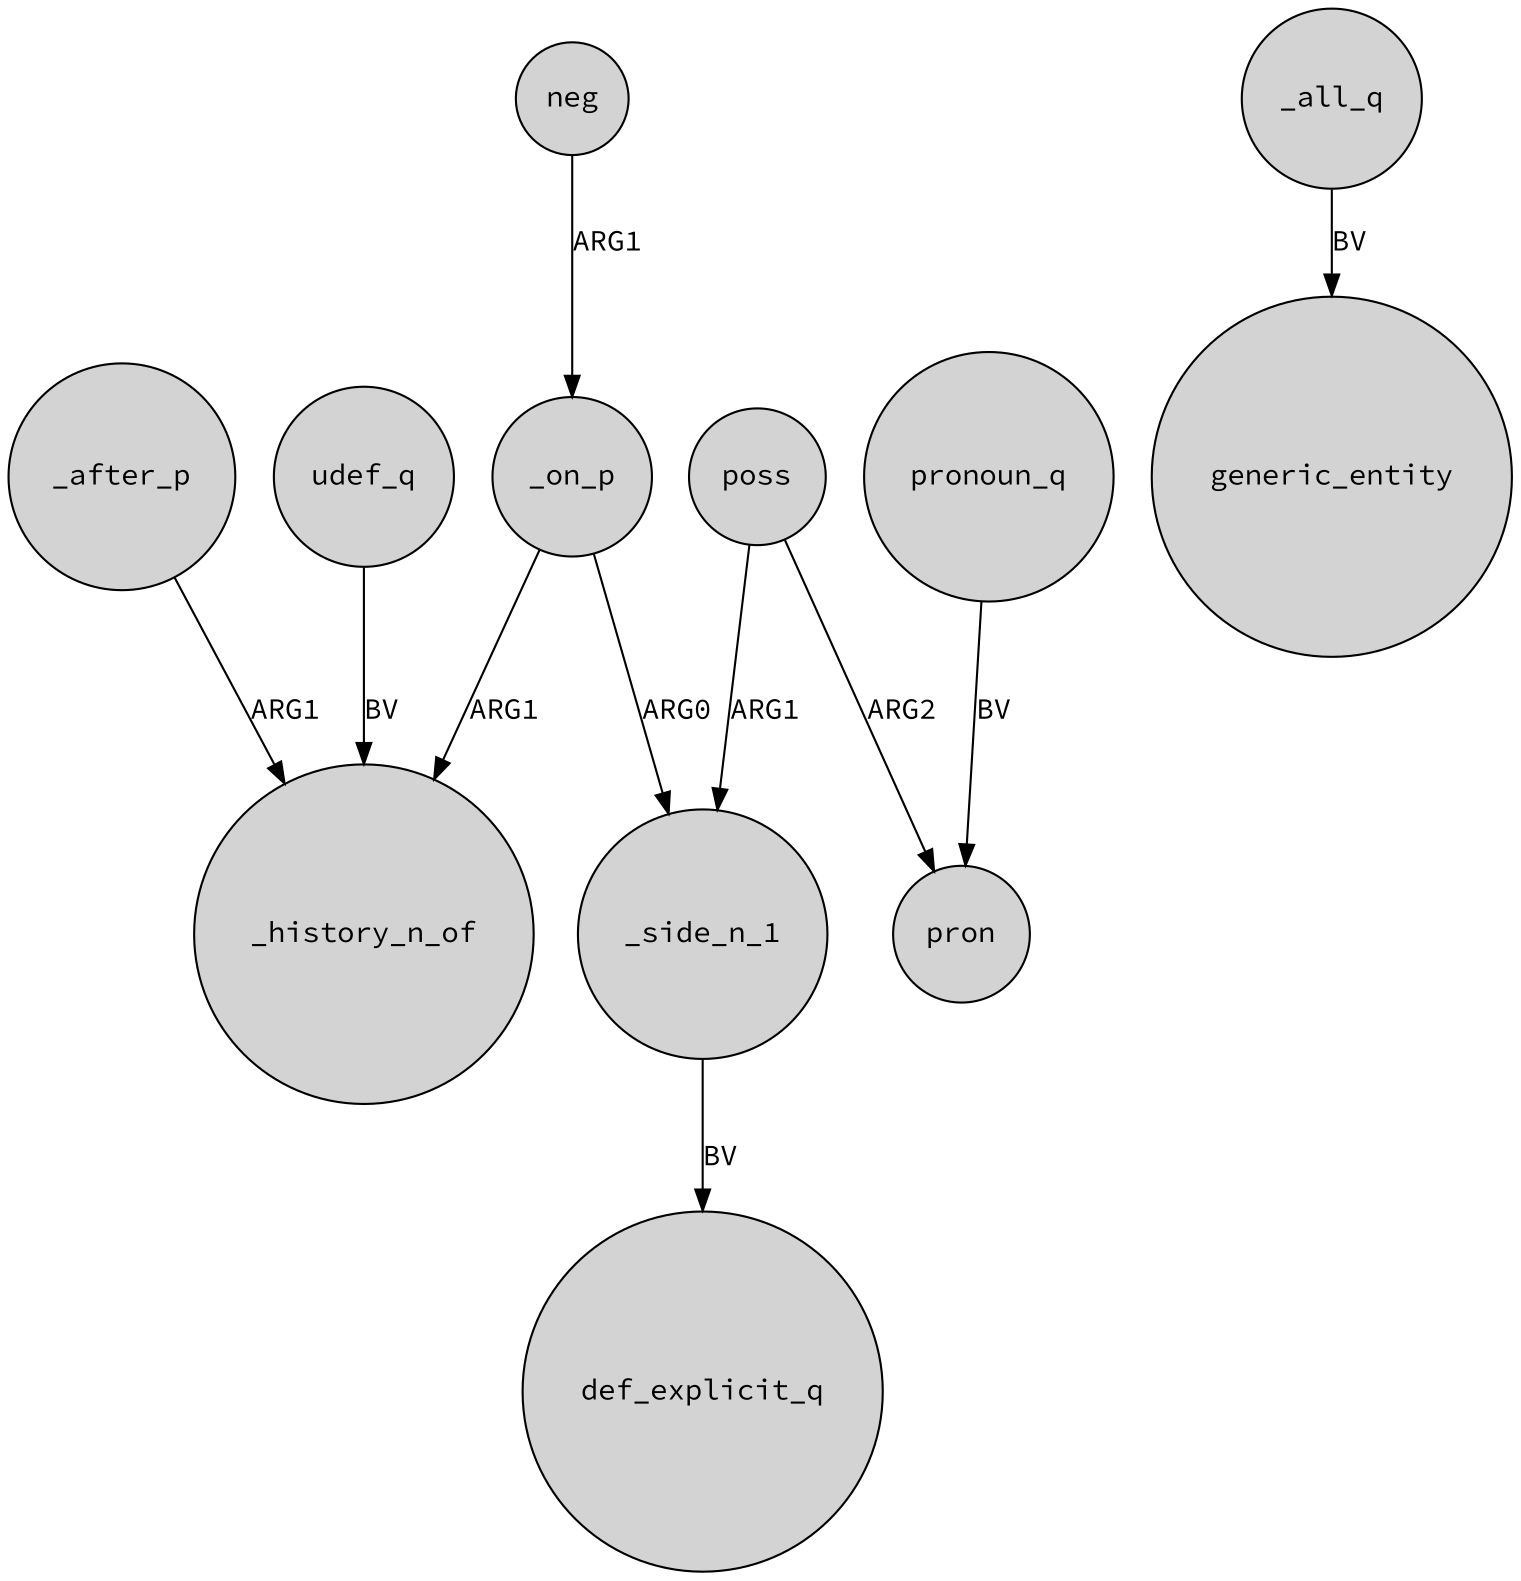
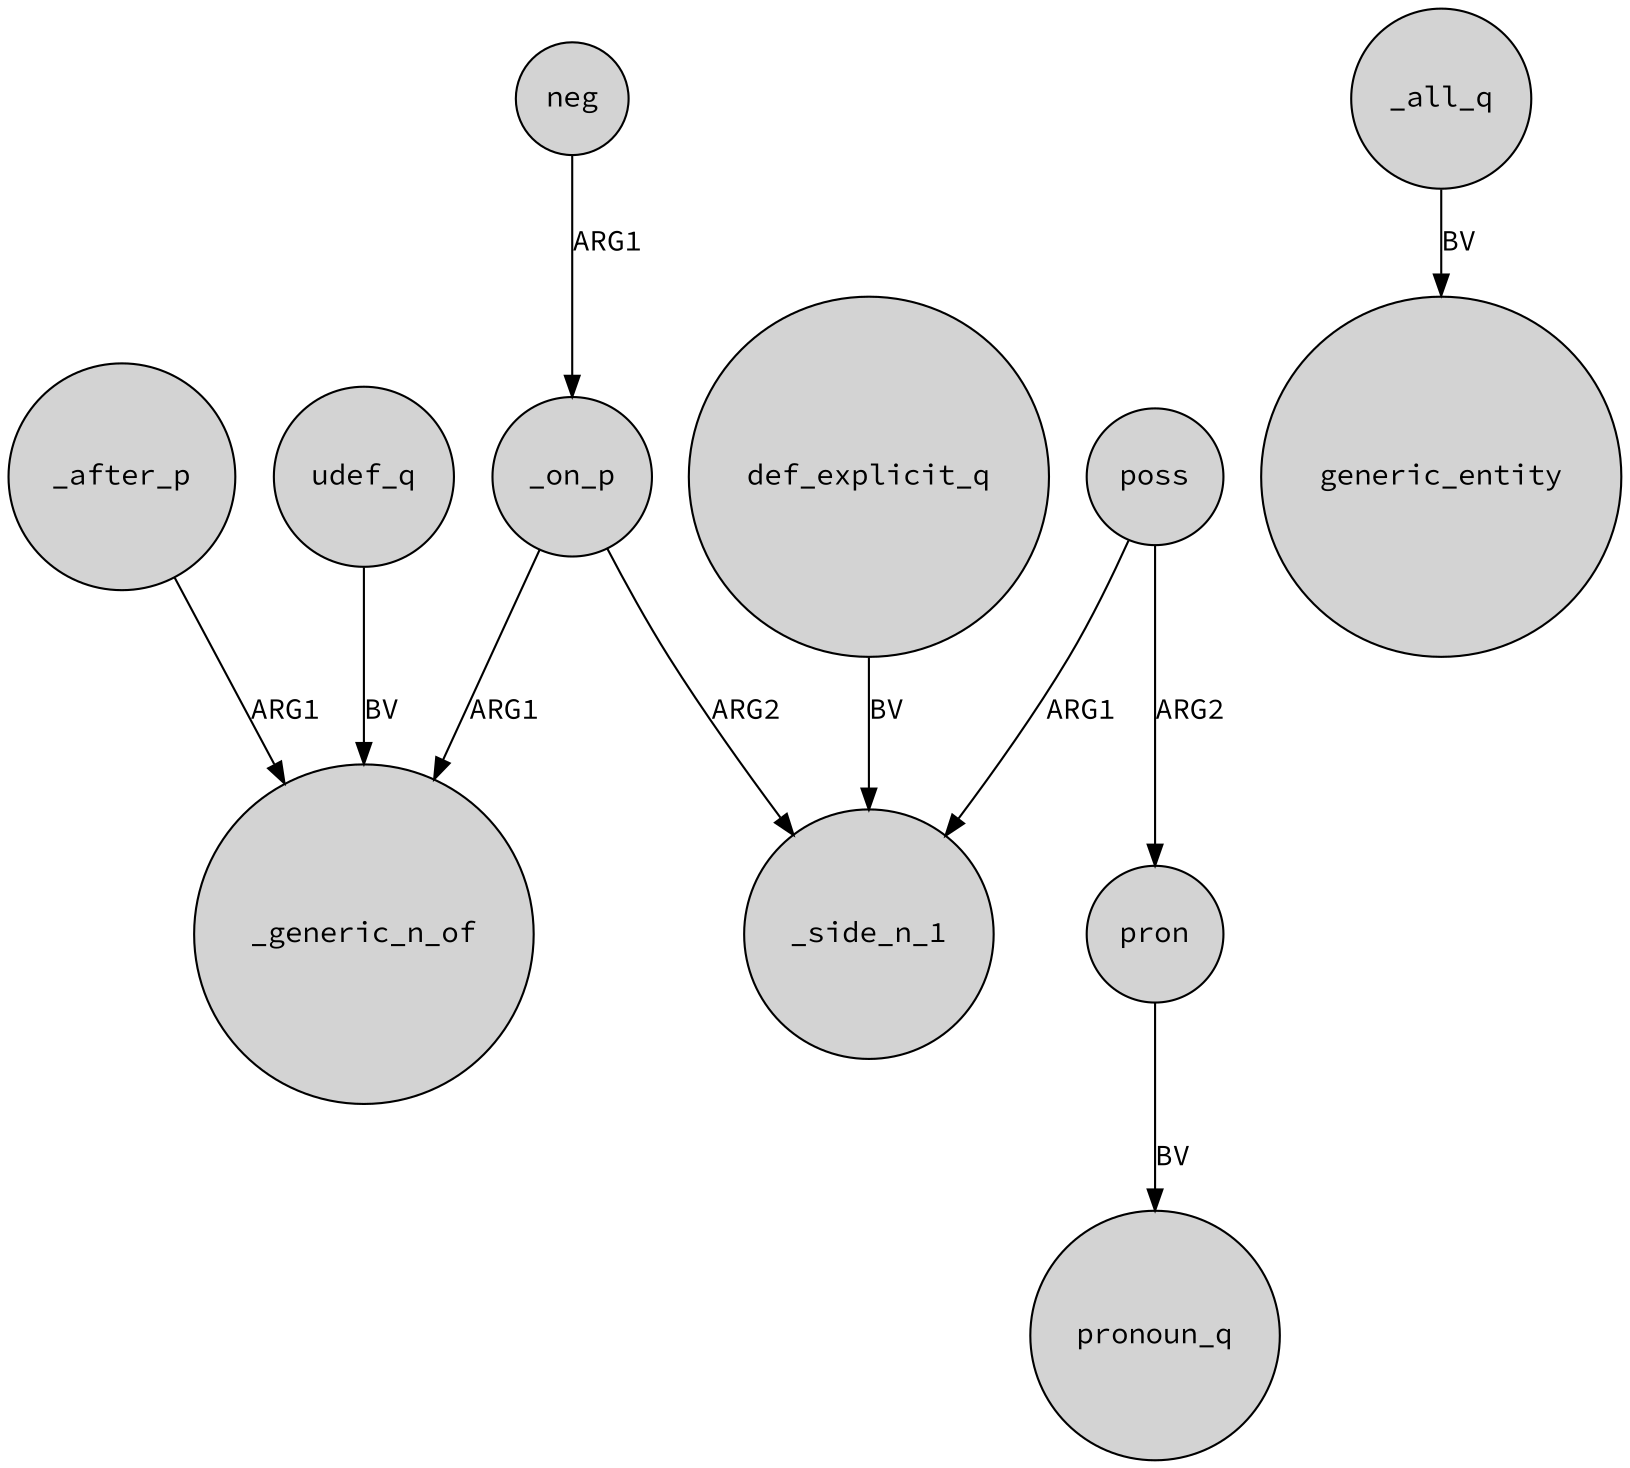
(677, 711) -> (747, 711)
(974, 723) -> (1155, 1096)
(364, 934) -> (364, 934)
(703, 1124) -> (869, 723)
